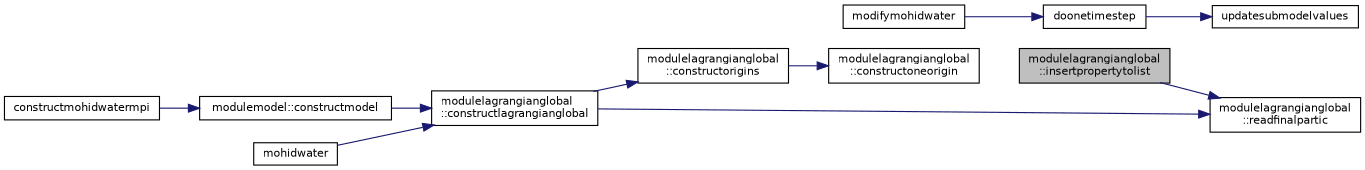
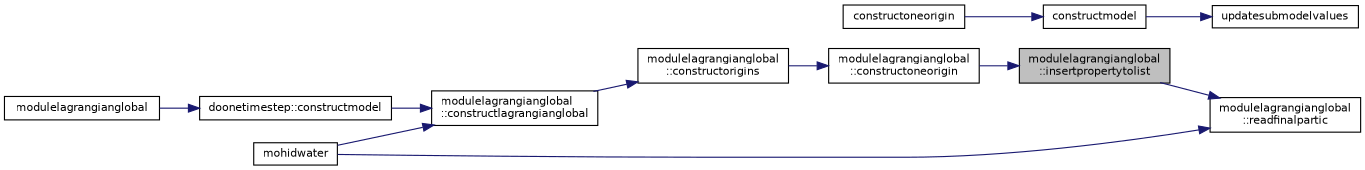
(904, 17) -> (904, 17)
(1095, 17) -> (1095, 17)
none -> (993, 66)
(82, 108) -> (82, 108)
(296, 108) -> (296, 108)
(898, 112) -> (769, 157)
